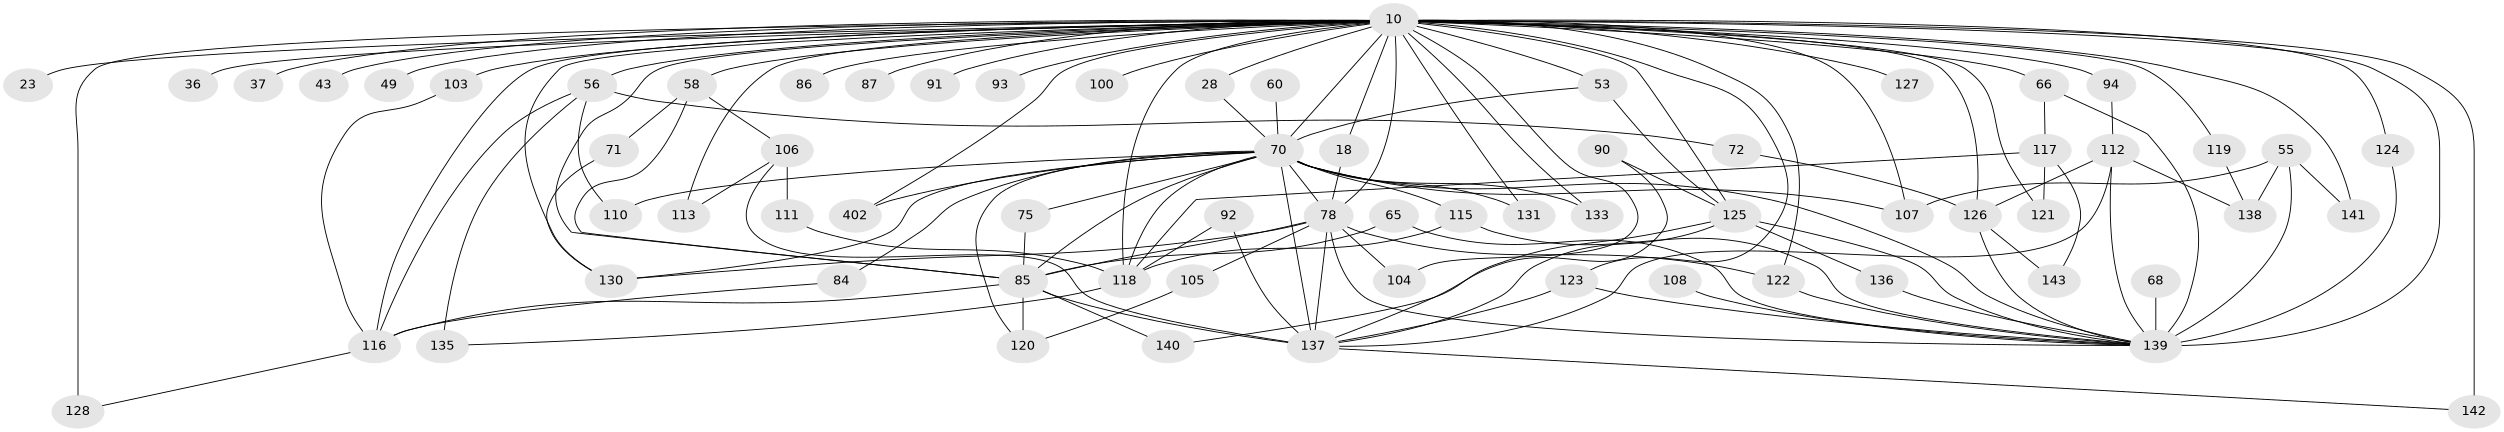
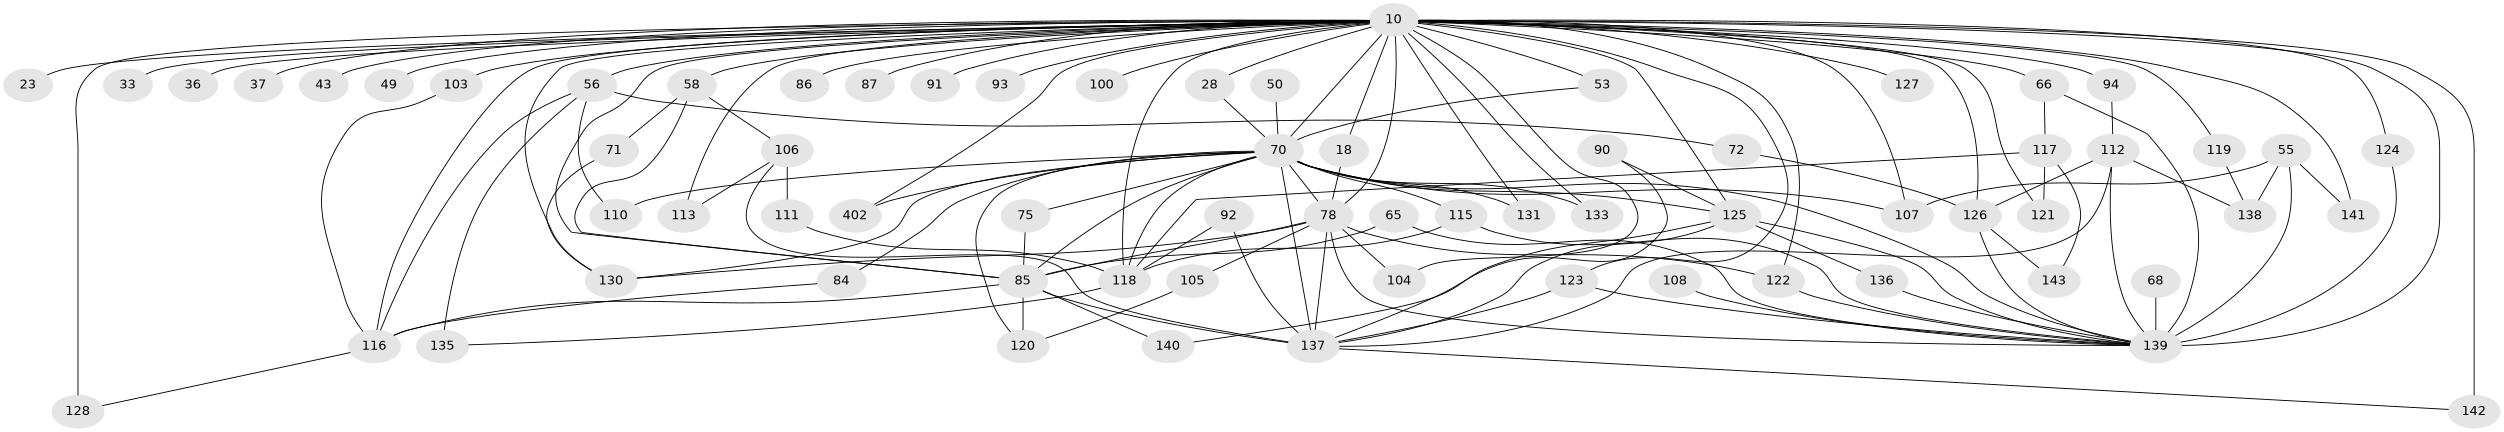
none -> (128, 85)
(1275, 85) -> (1275, 85)
(1662, 155) -> (1503, 191)
